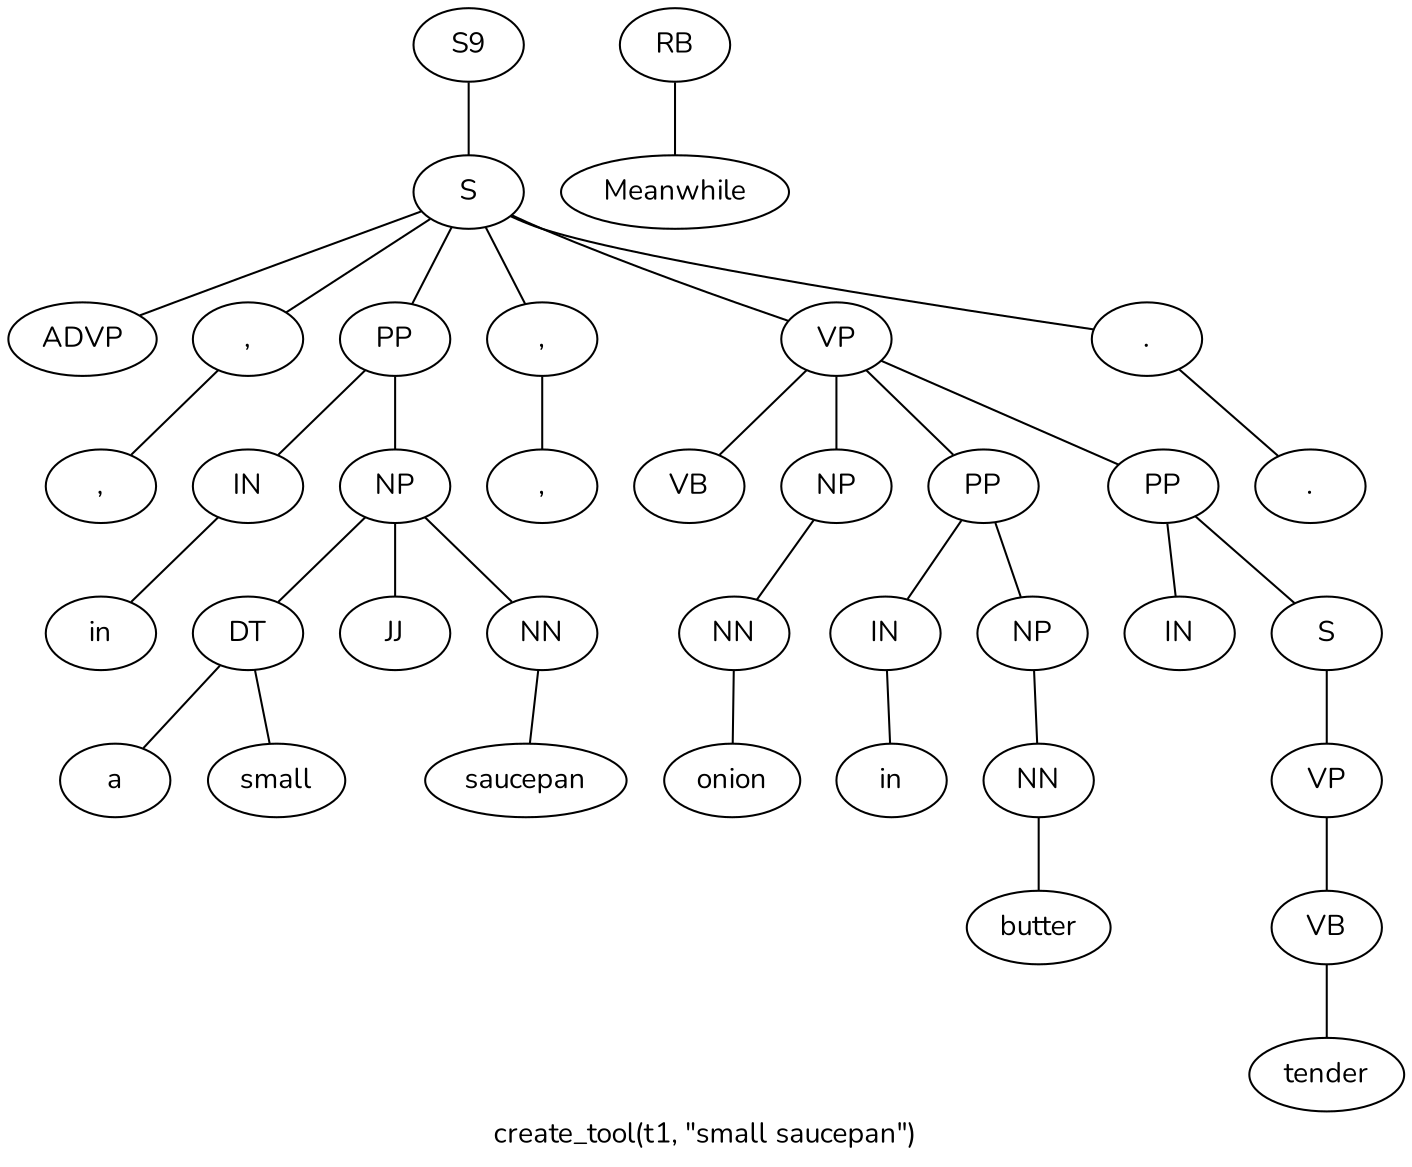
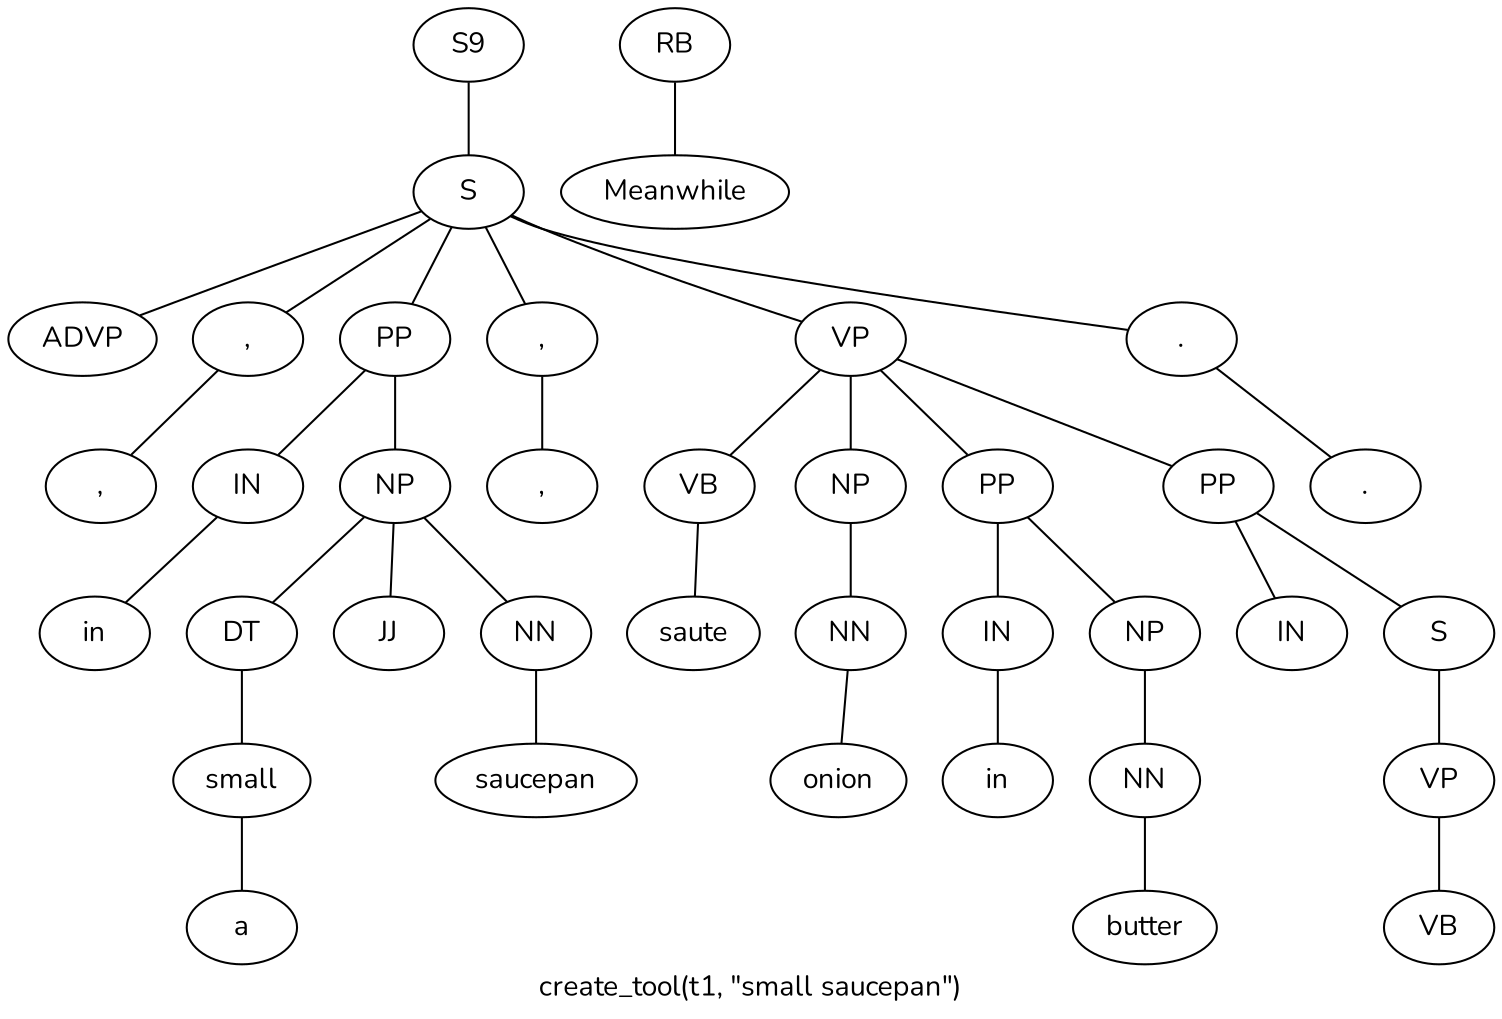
none -> (693, 633)
(182, 707) -> (242, 854)
(1327, 1075) -> none
